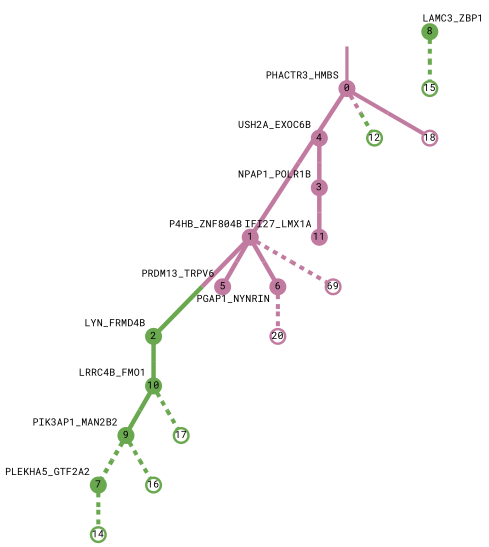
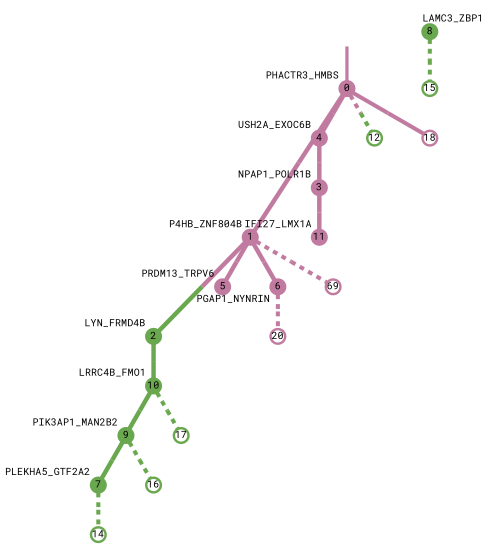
none -> (333, 113)
(112, 460) -> (112, 460)
